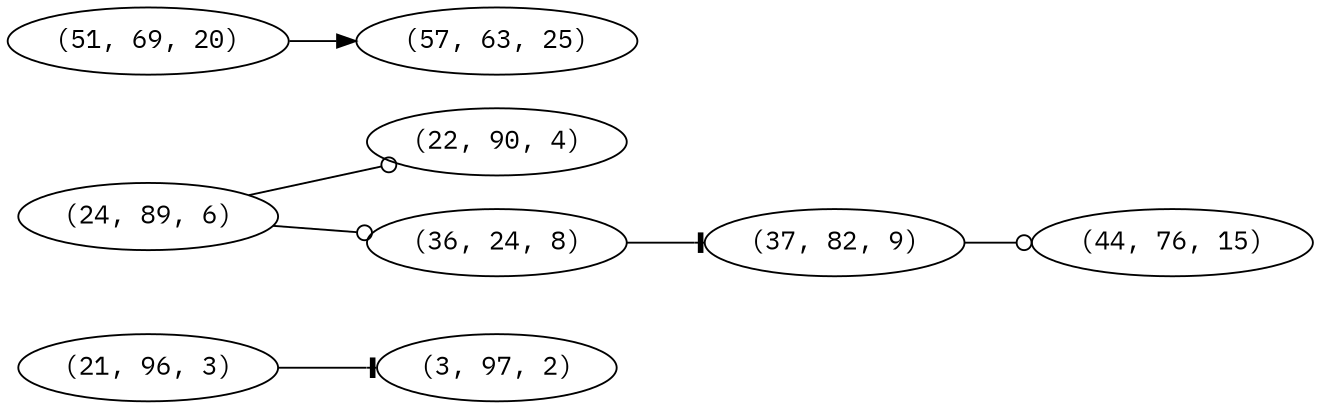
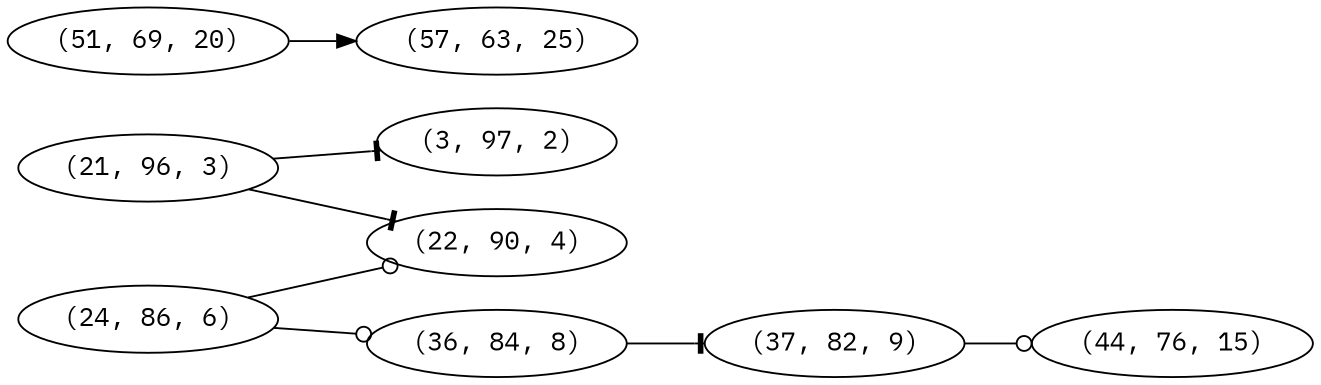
none -> (318, 204)
(148, 217) -> (148, 319)
(497, 243) -> (497, 343)
